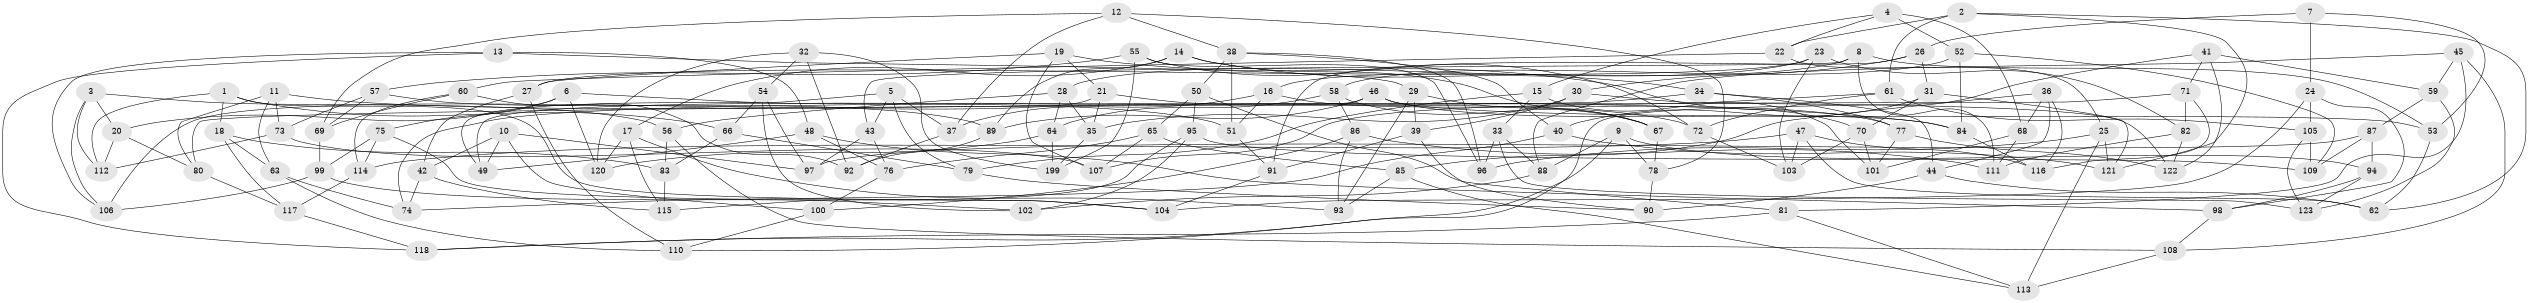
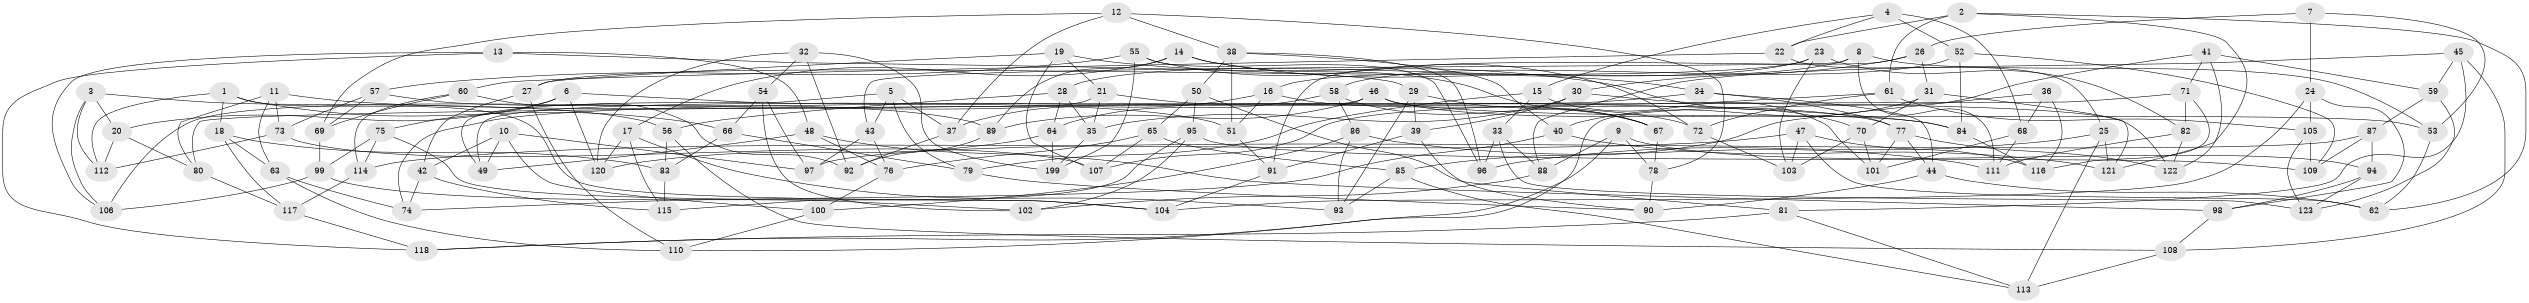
(2046, 137) -> (1916, 152)
